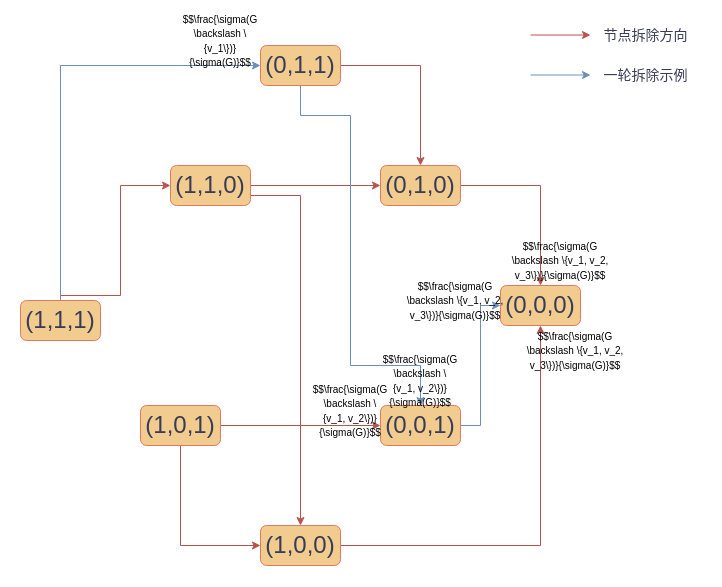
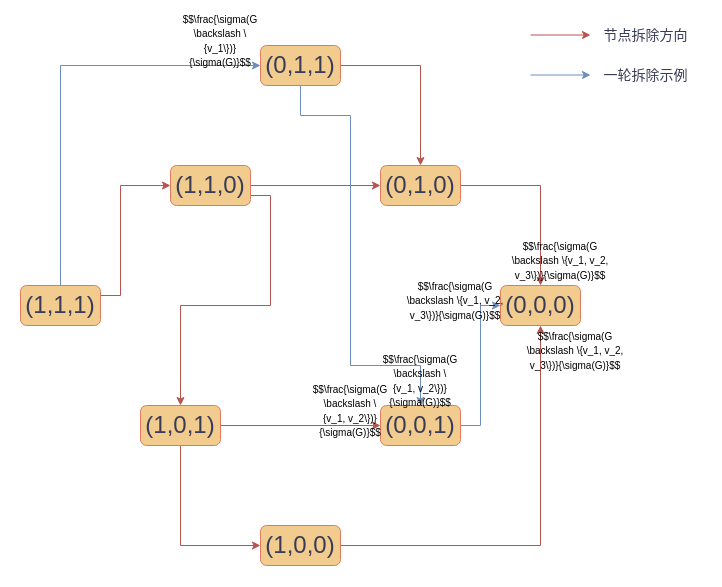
(61, 321) -> (61, 306)
(301, 341) -> (236, 306)
